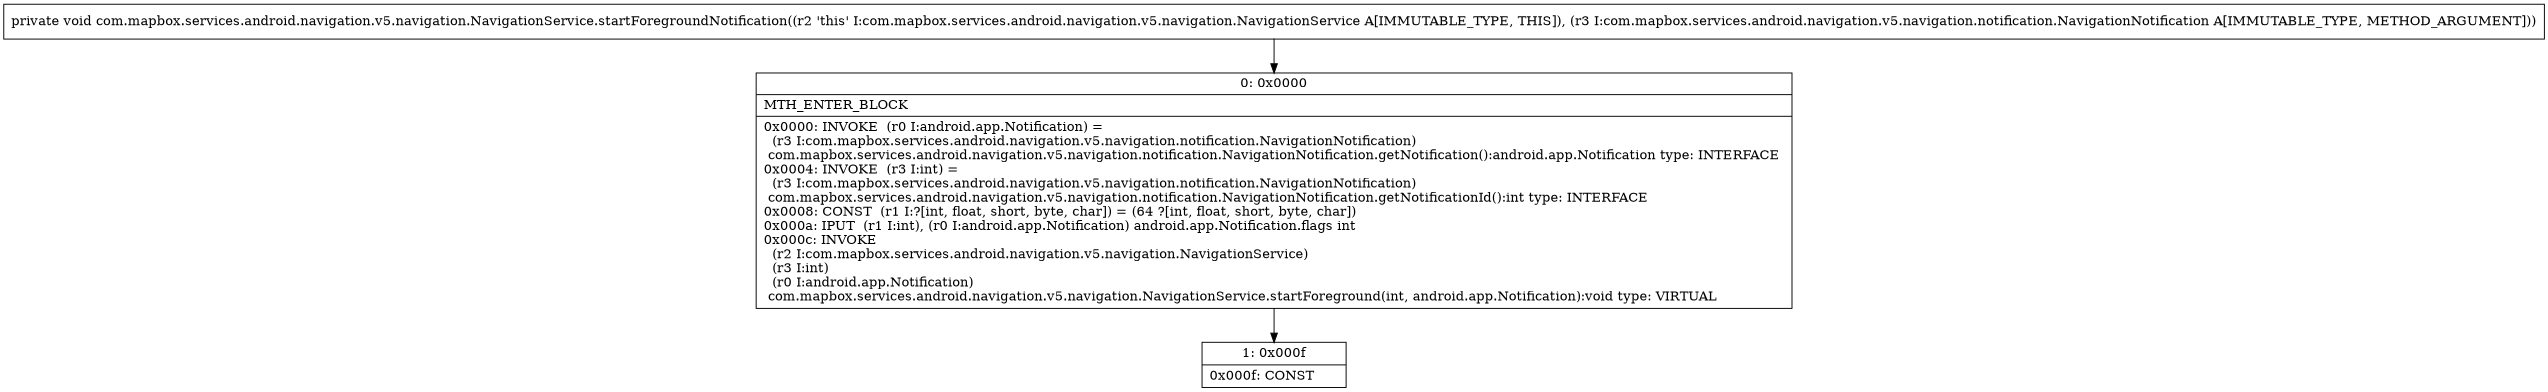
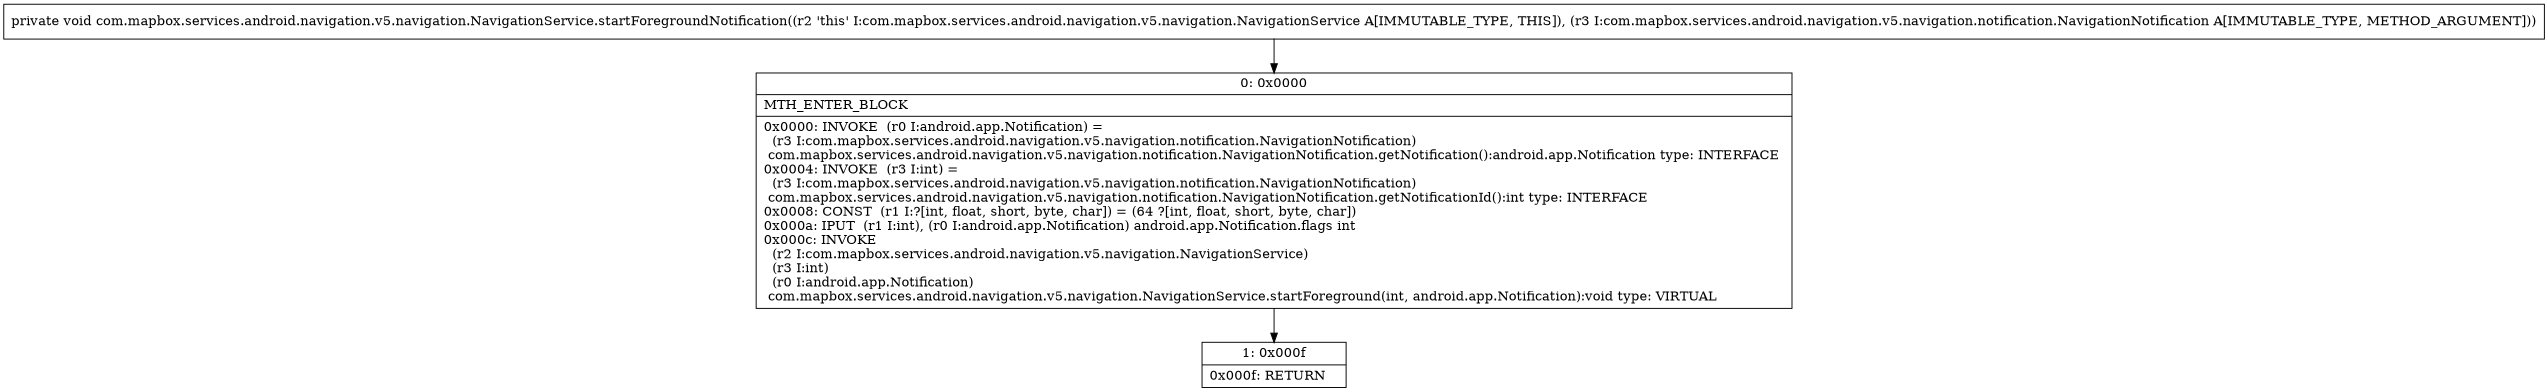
(1268, 376) -> (1274, 376)
